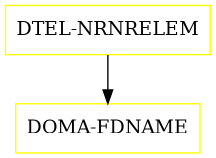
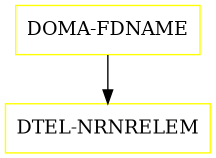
(108, 72) -> (108, 72)
